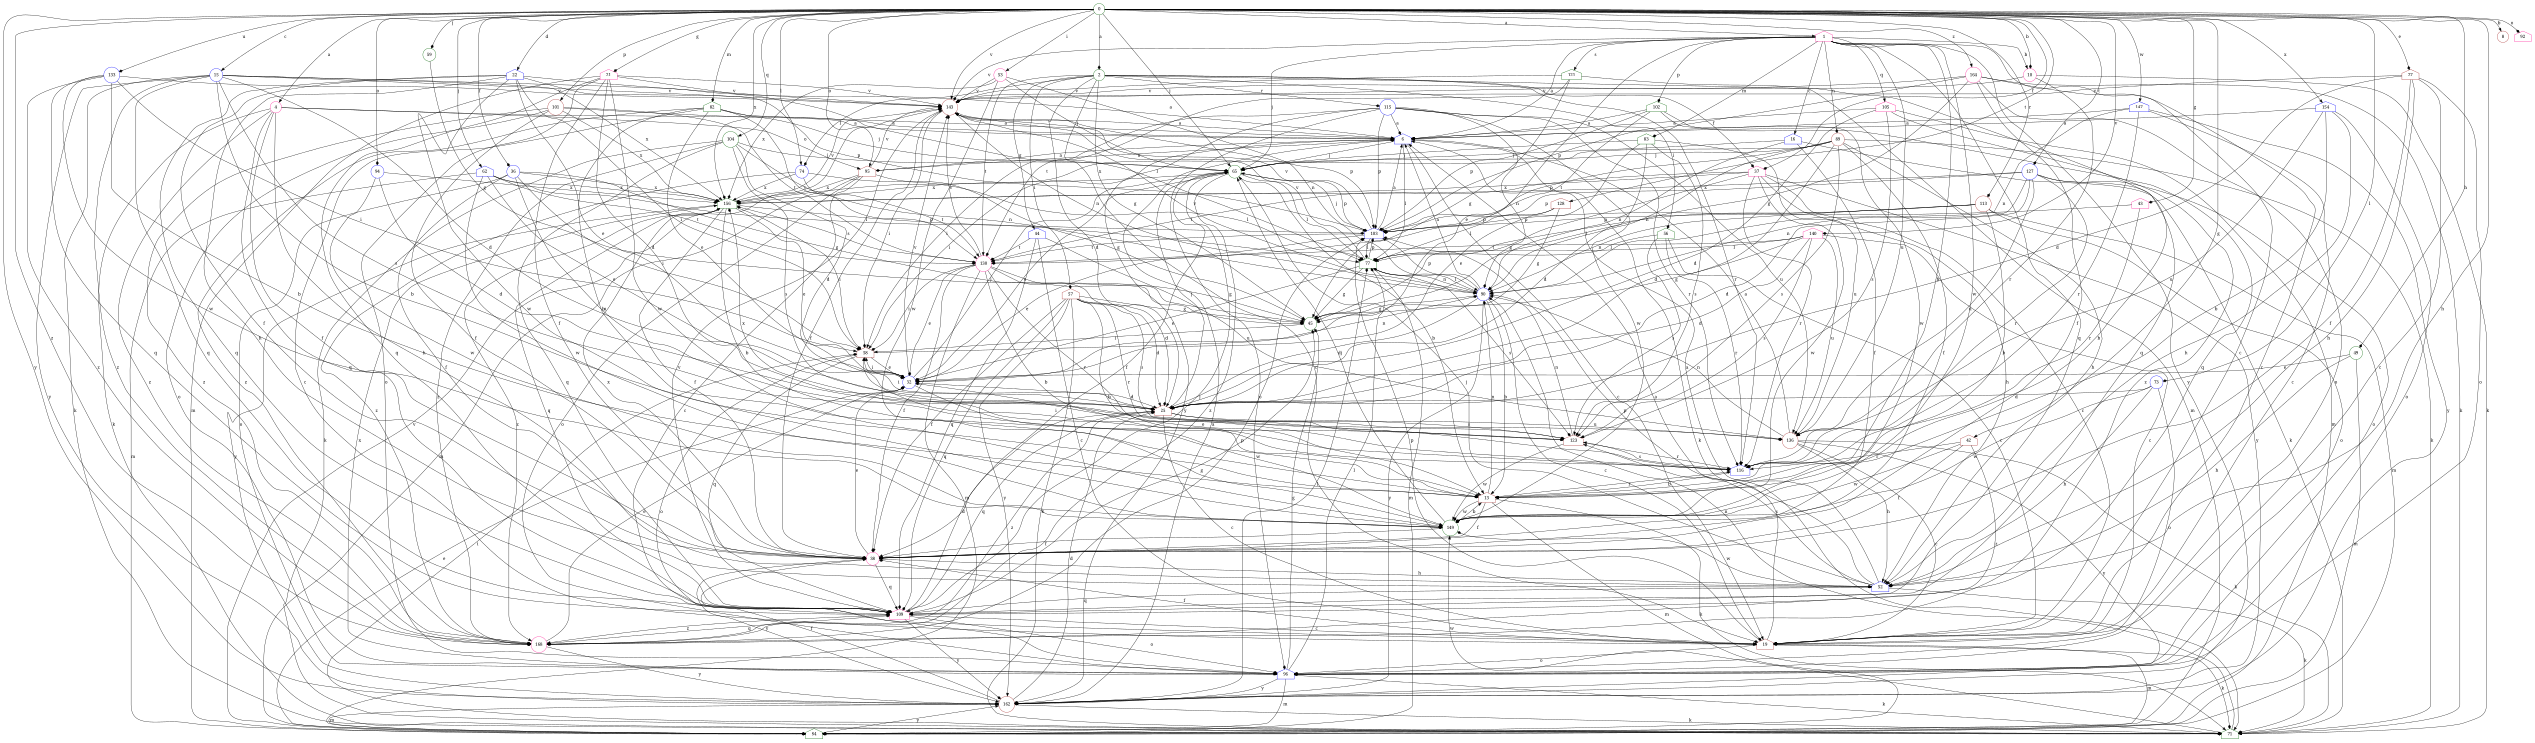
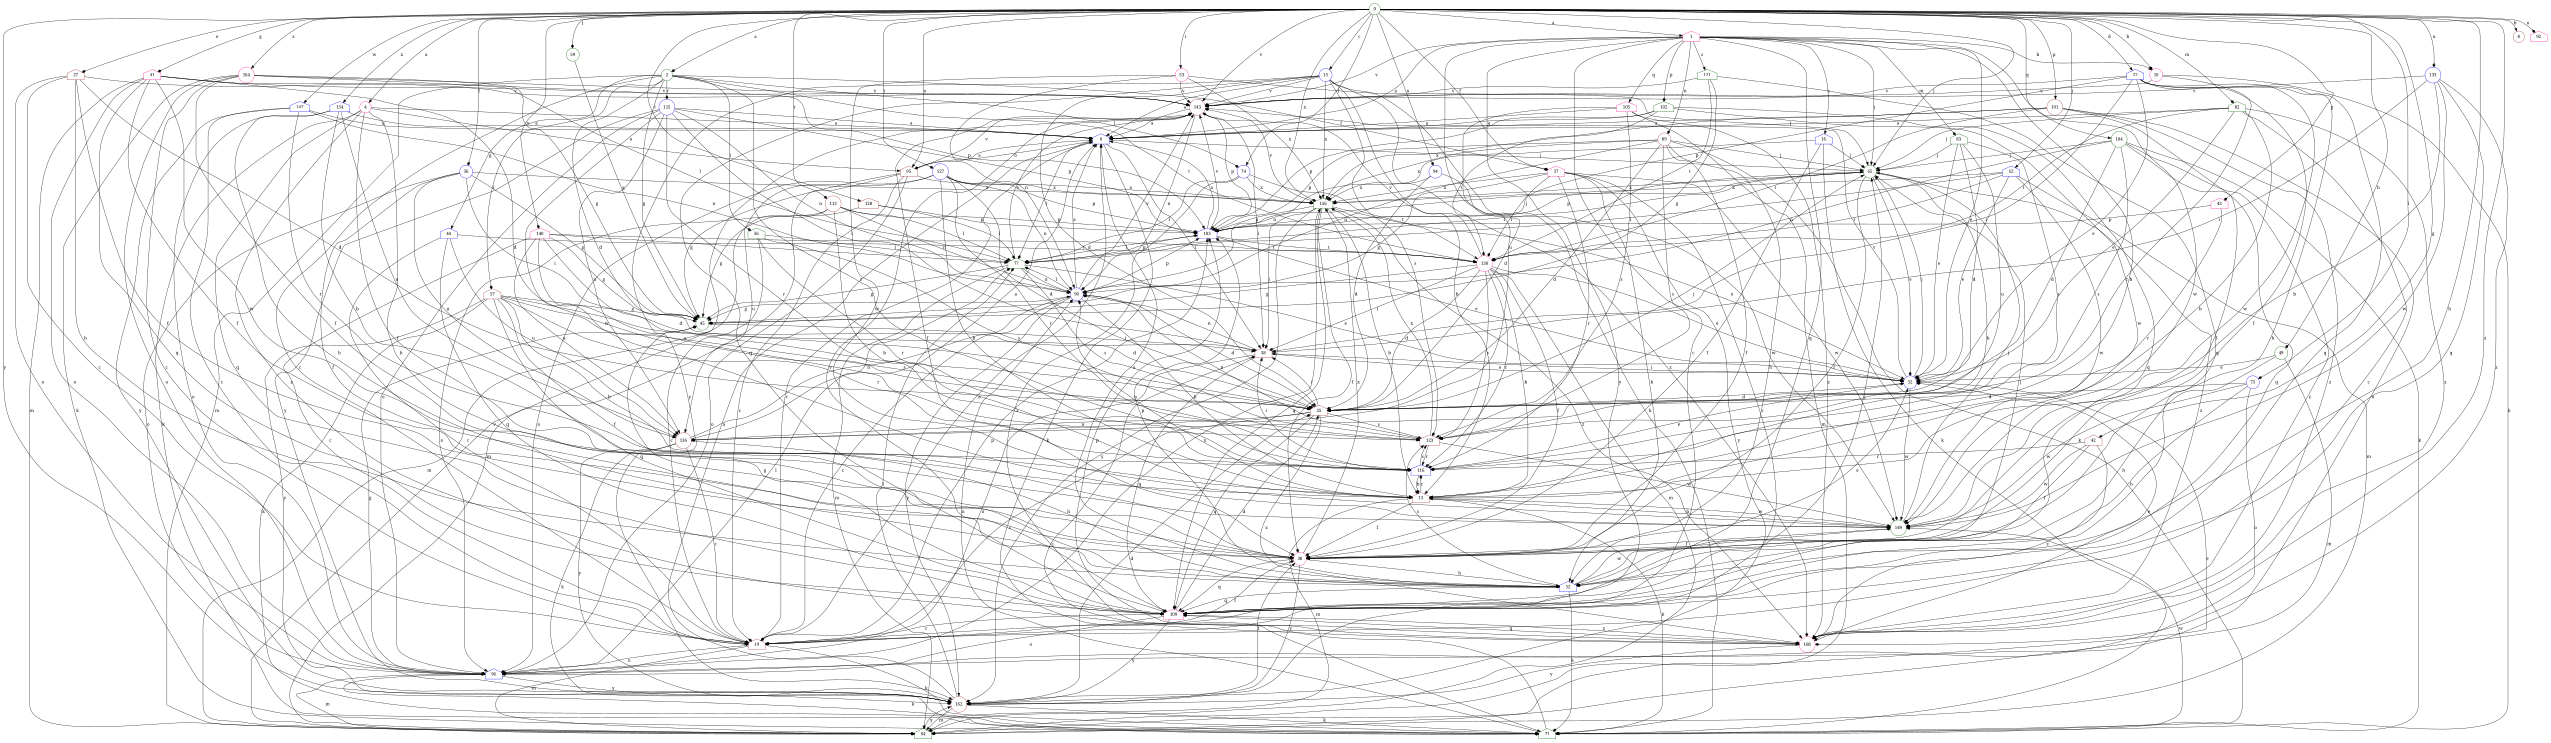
(609, 75) -> (152, 75)
(856, 243) -> (1485, 357)
(657, 331) -> (1043, 194)
